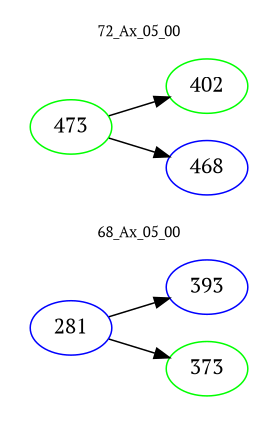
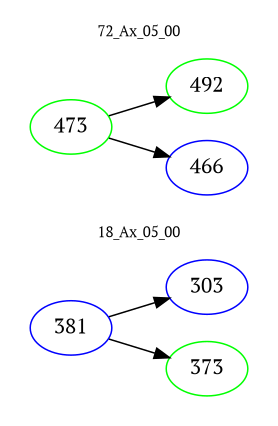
(207, 86) -> (207, 86)
(207, 168) -> (207, 168)
(139, 233) -> (139, 233)
(207, 287) -> (207, 287)
(71, 328) -> (71, 328)
